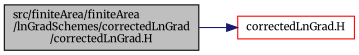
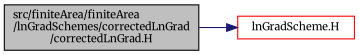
(296, 28) -> (296, 28)
